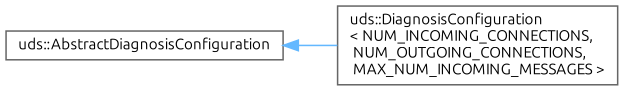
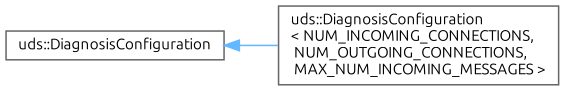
(145, 45) -> (115, 45)
